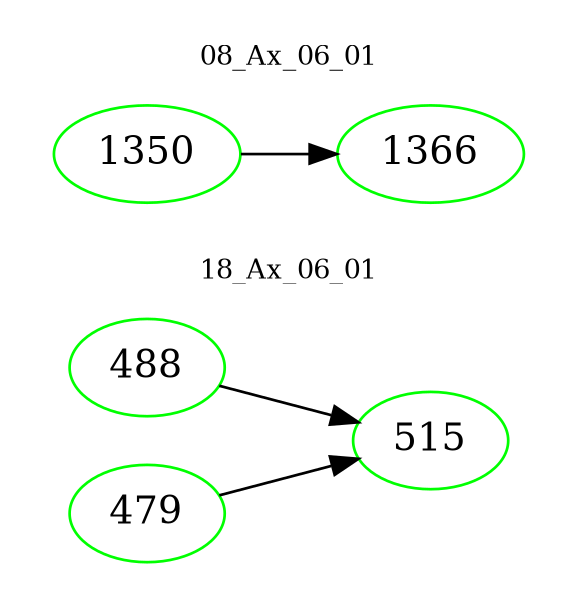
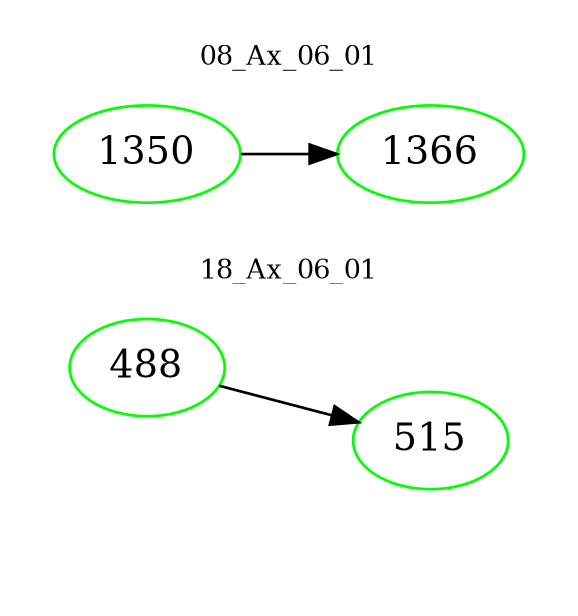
(147, 514) -> none
